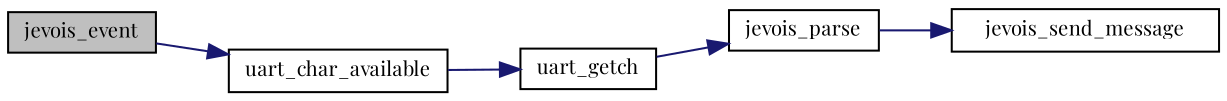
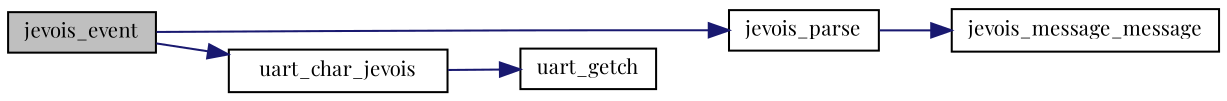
(1085, 30) -> (1085, 30)
(682, 52) -> (432, 31)
(338, 71) -> (338, 71)
